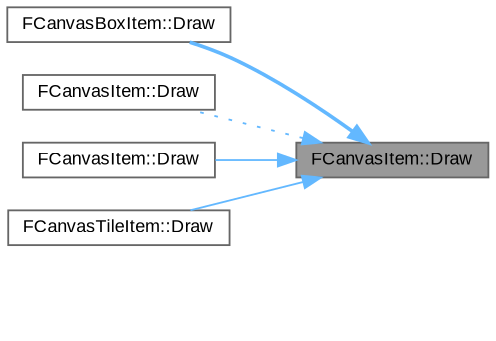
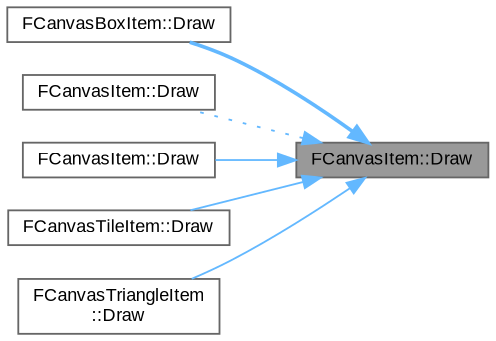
none -> (119, 306)
